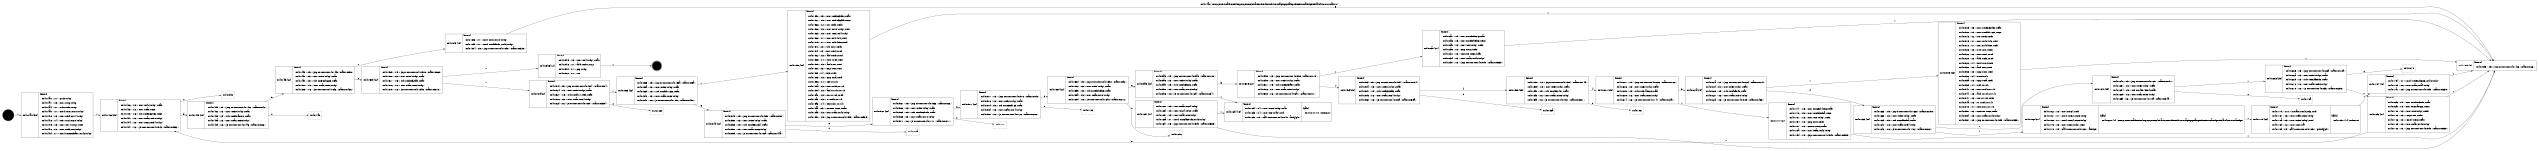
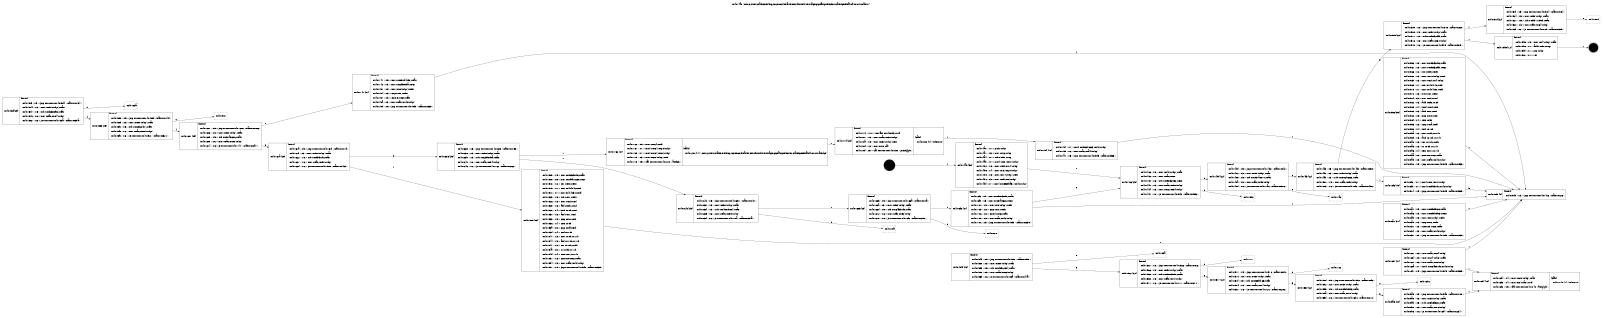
(1278, 84) -> none
(657, 91) -> none
